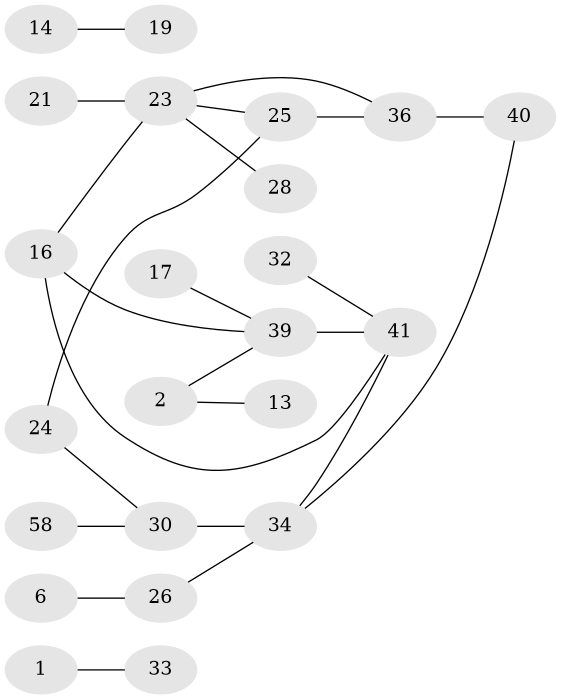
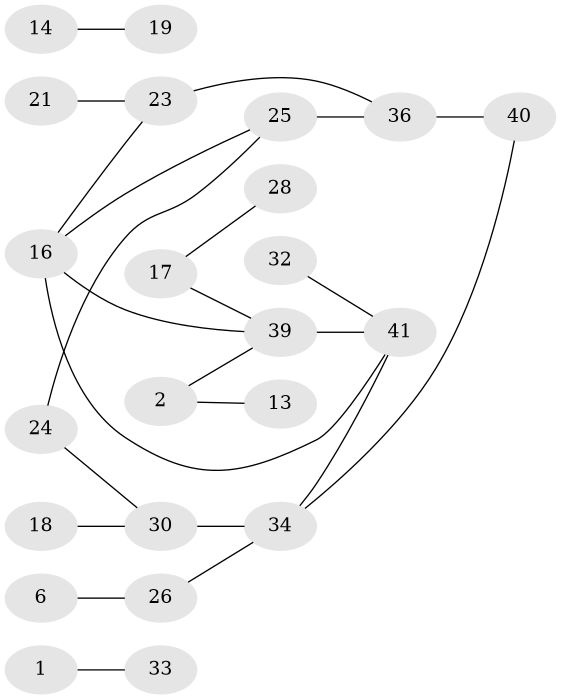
(221, 109) -> (154, 177)
(221, 145) -> (221, 231)
(41, 526) -> (41, 526)
